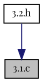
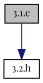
(22, 36) -> (22, 36)
